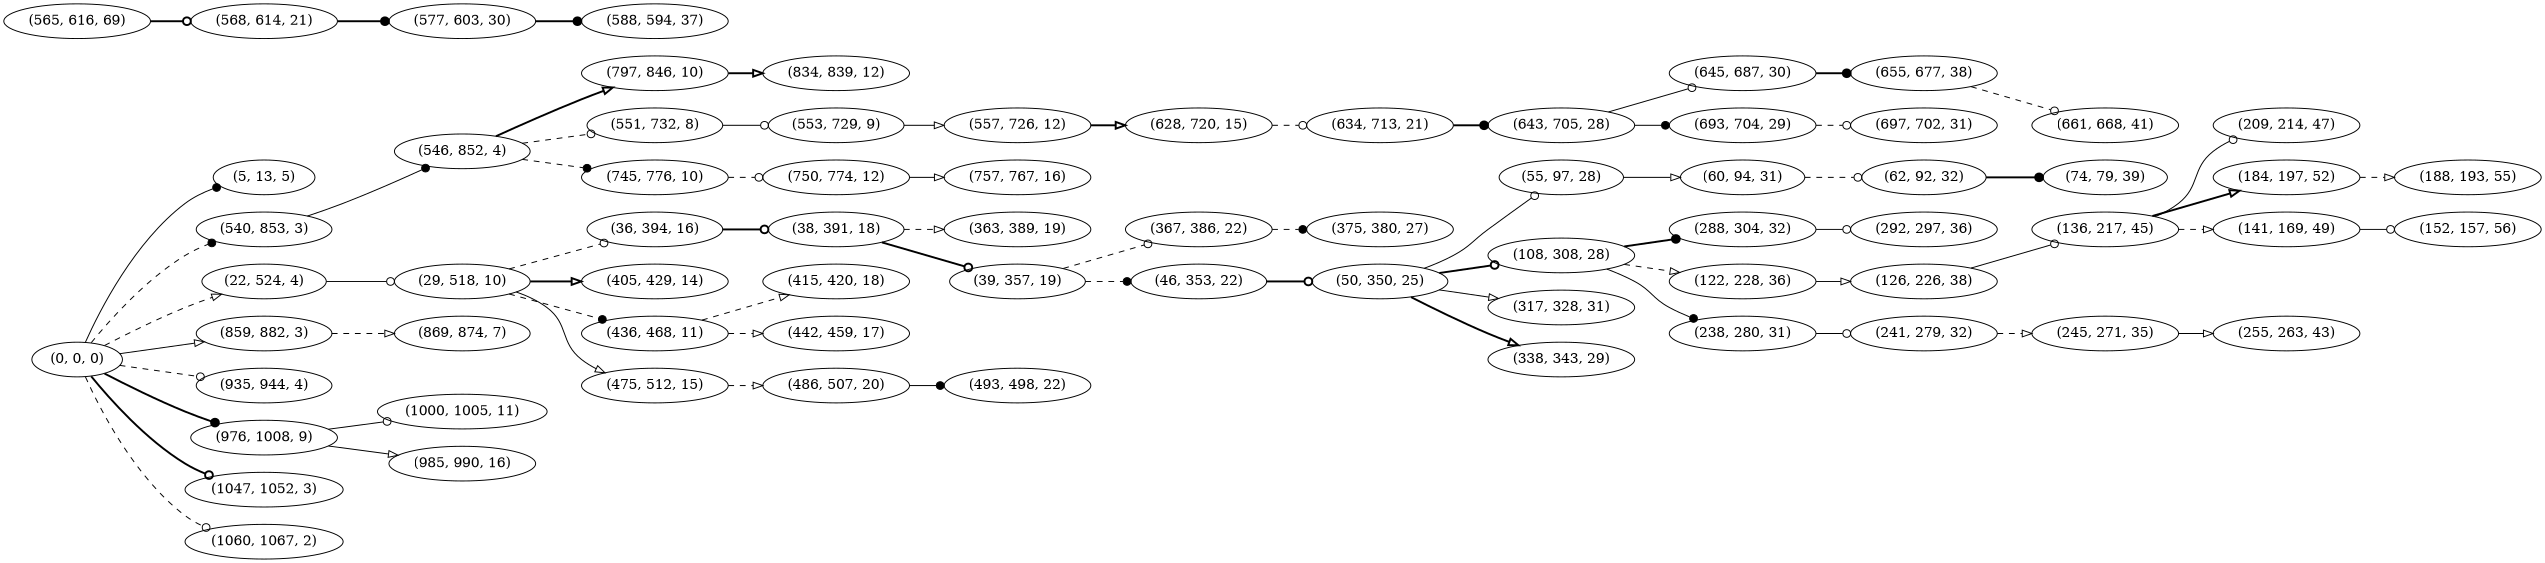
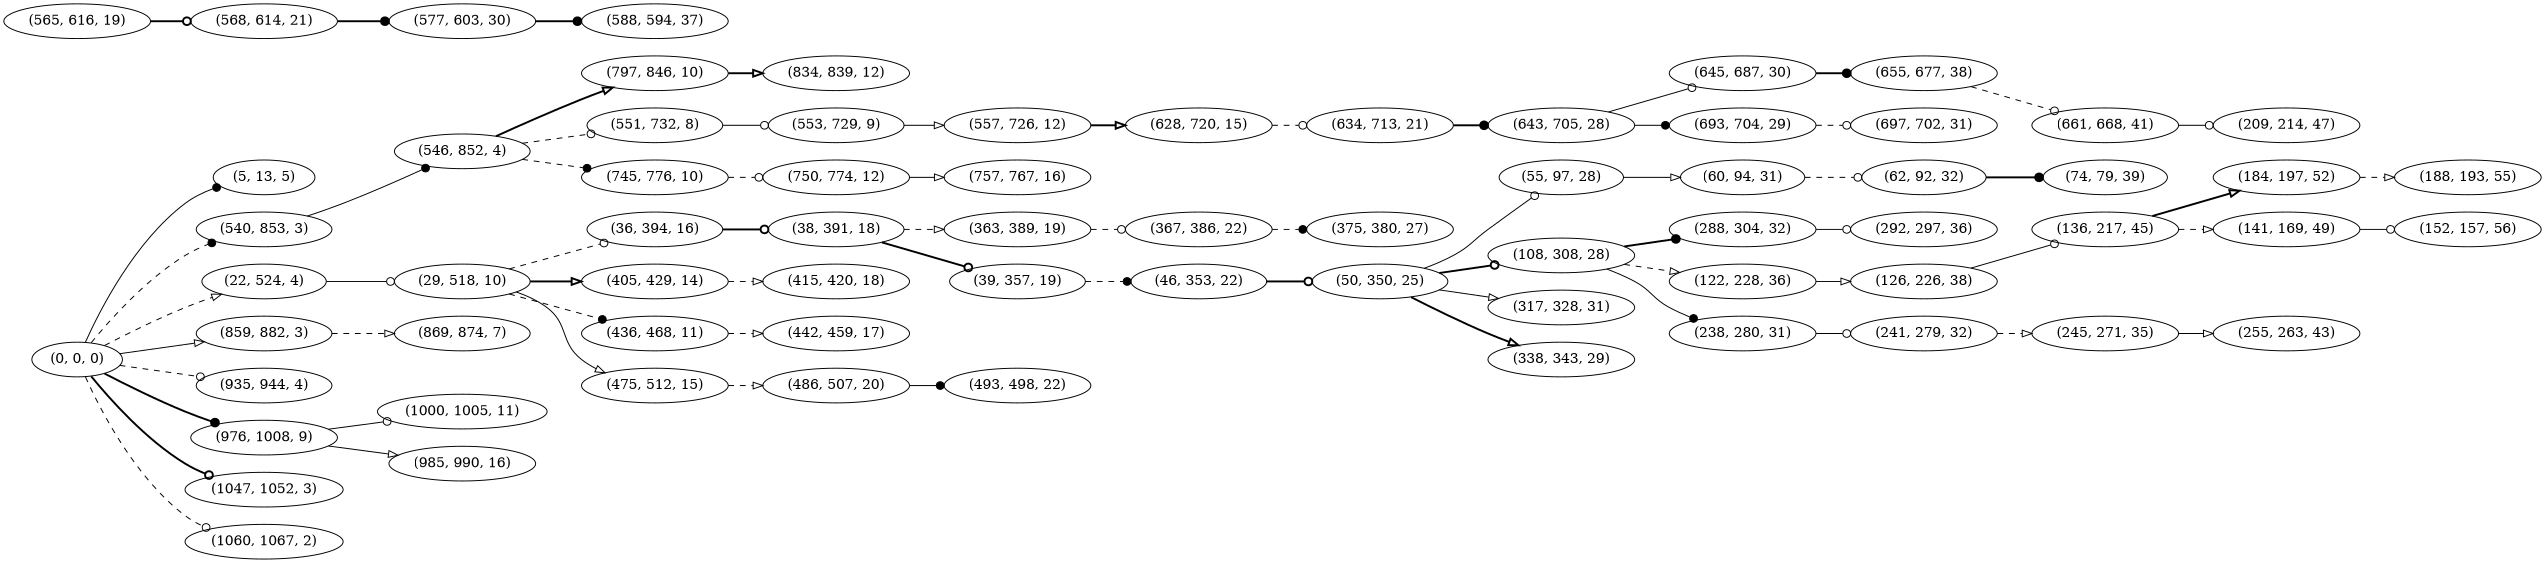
(77, 21) -> (77, 21)
(2194, 181) -> (2192, 125)
(1104, 257) -> (1104, 229)
(741, 309) -> (741, 281)
